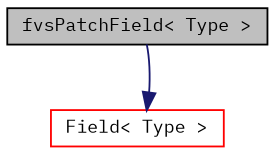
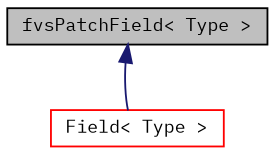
(149, 68) -> (125, 87)
